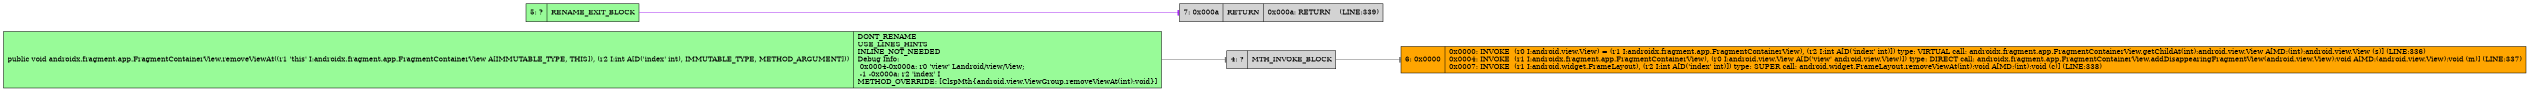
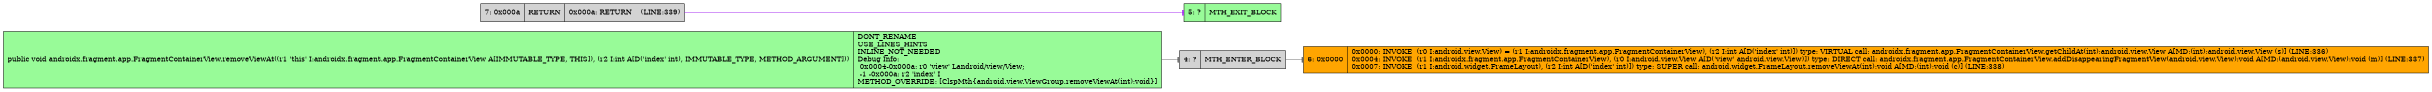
(593, 12) -> (1243, 12)
(908, 13) -> (933, 13)
(1292, 60) -> (1243, 60)
